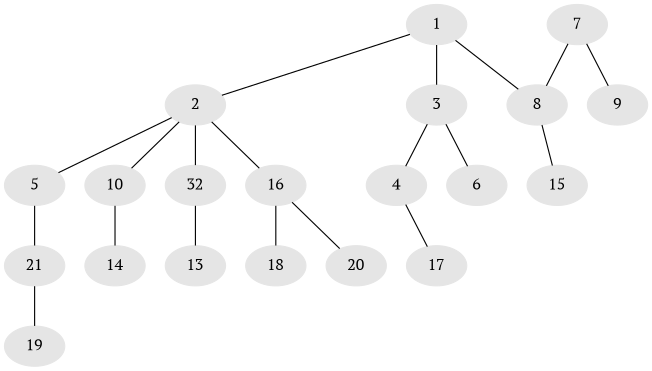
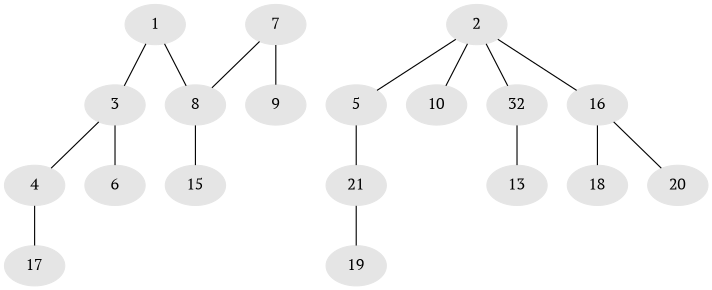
(316, 65) -> none
(115, 266) -> none
